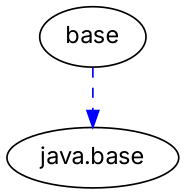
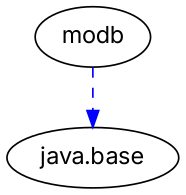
(93, 37) -> (93, 37)
